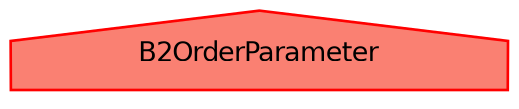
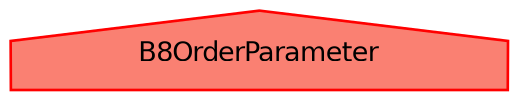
(259, 55) -> (259, 55)
